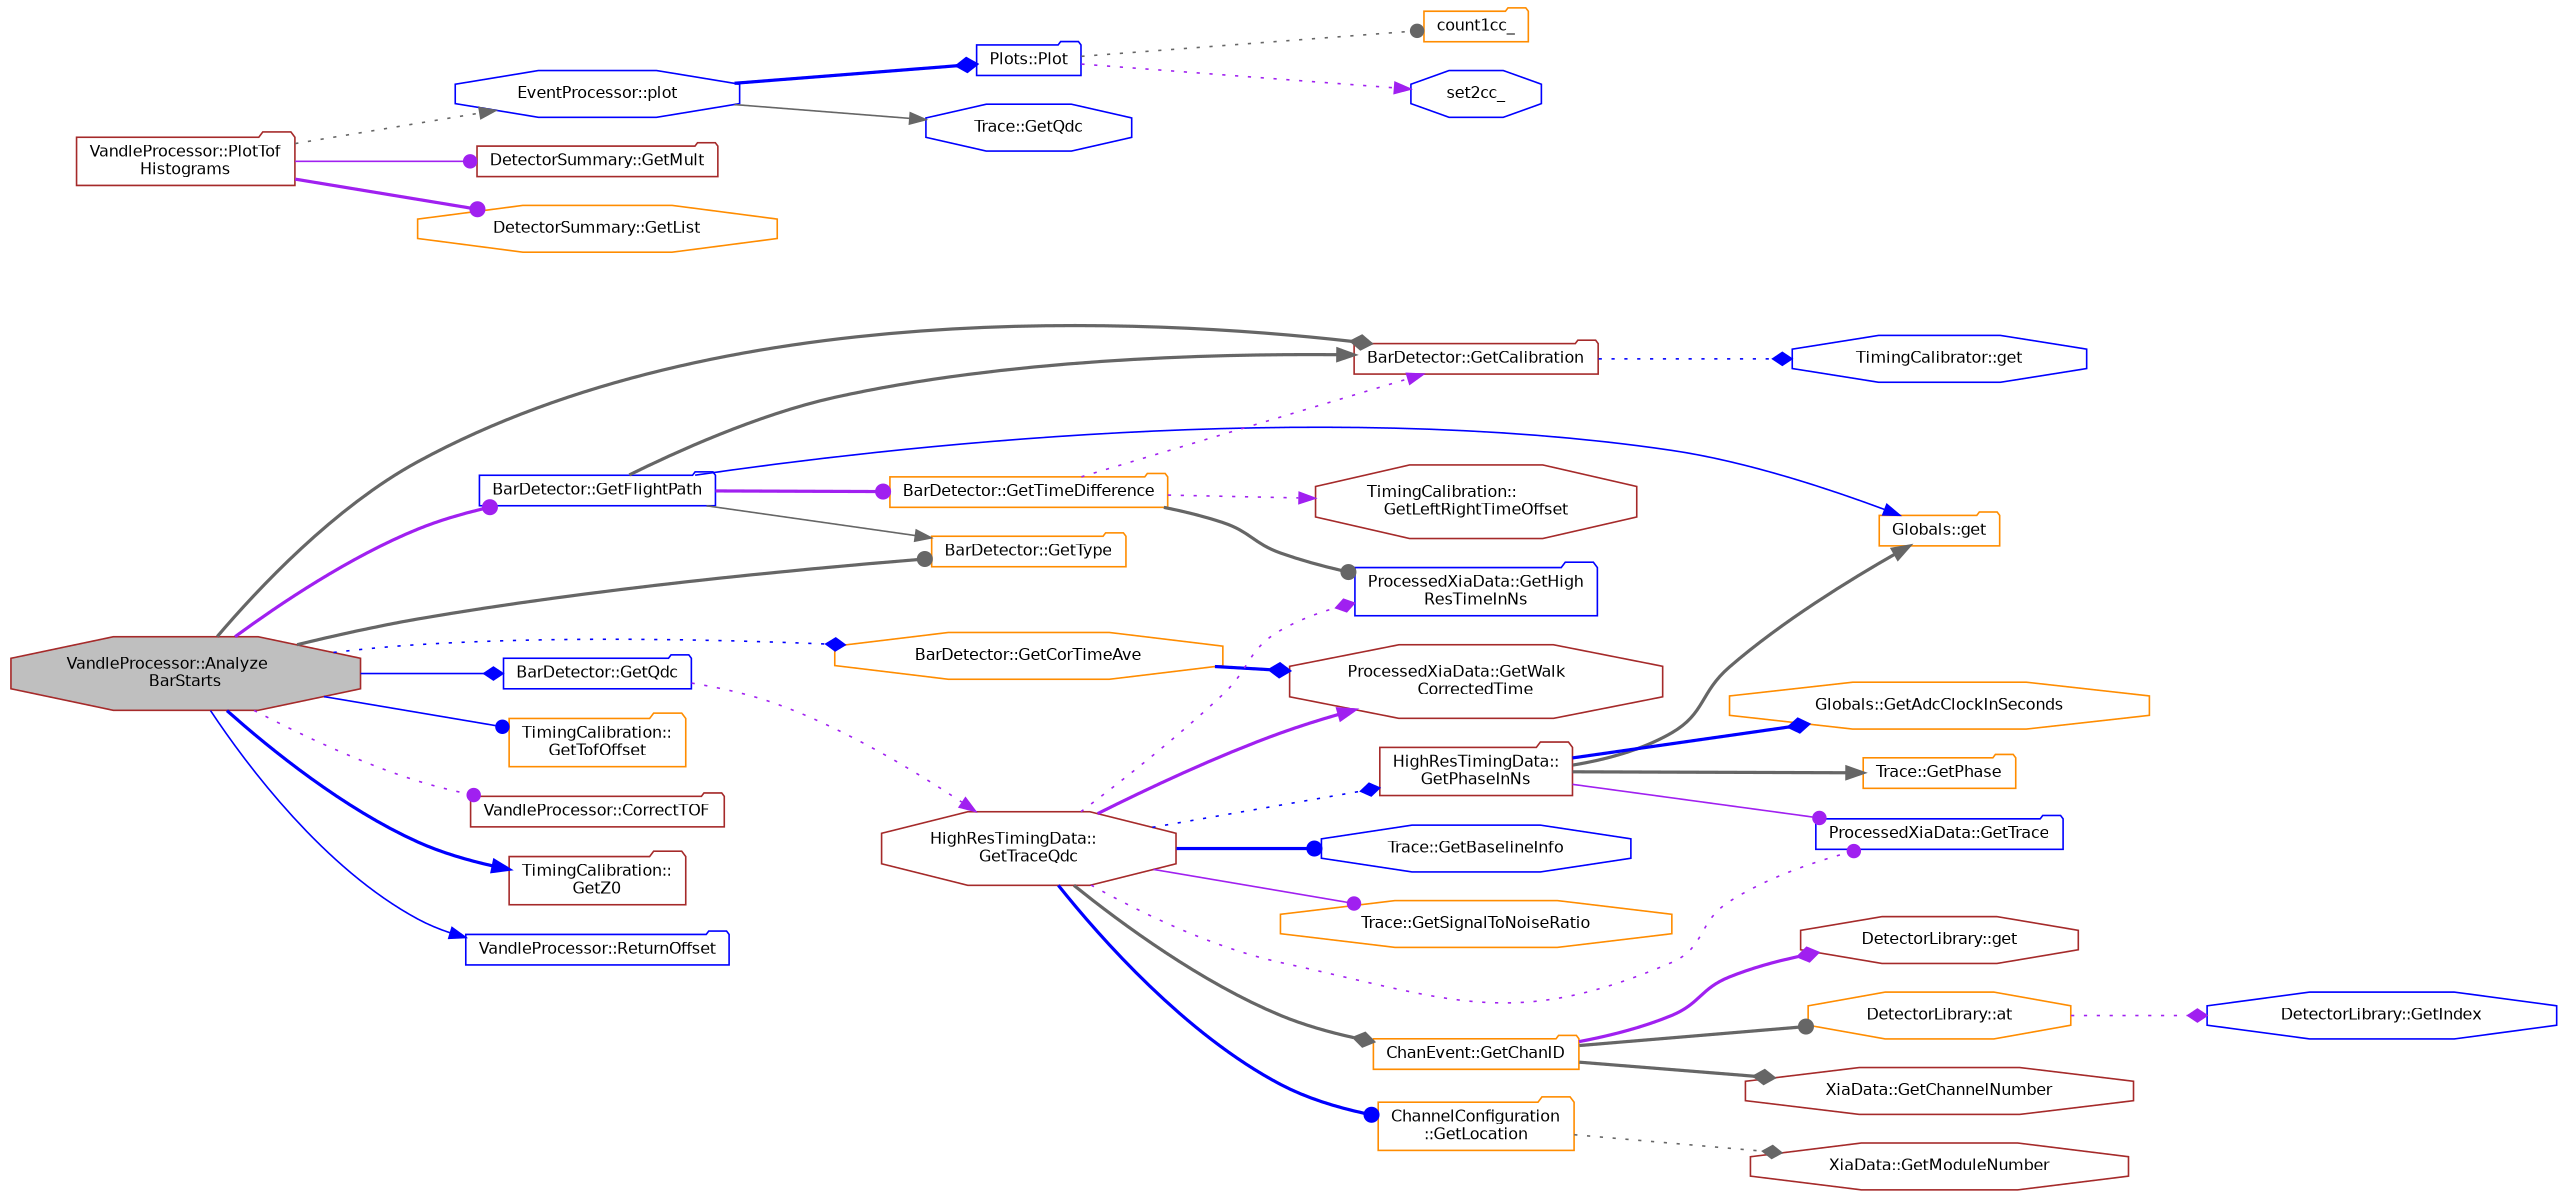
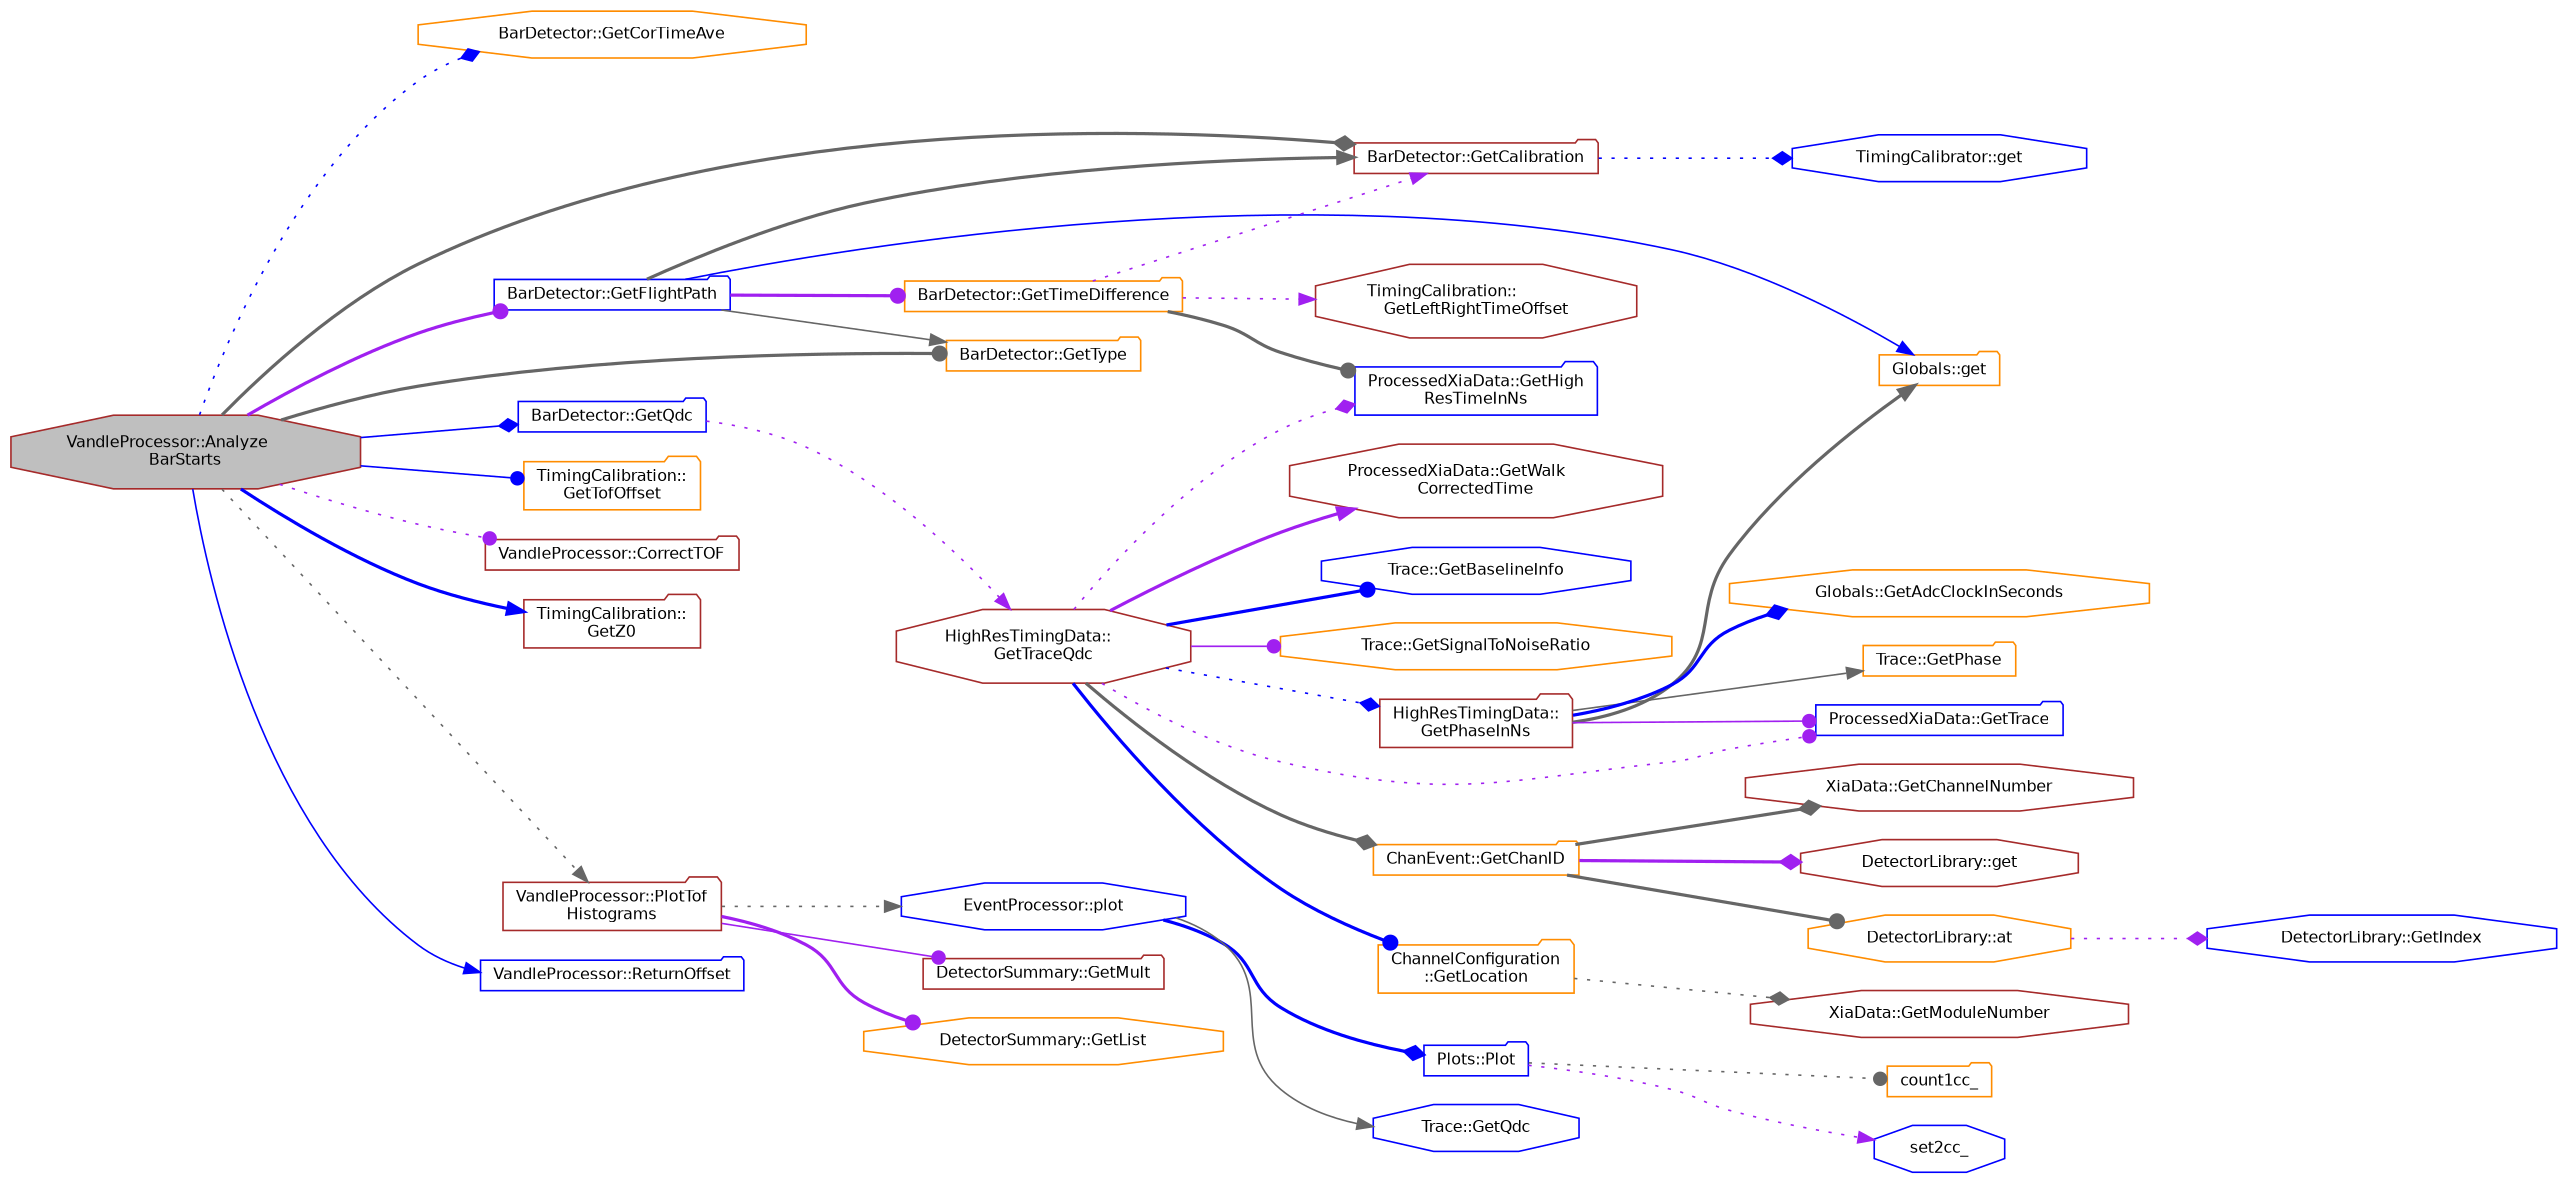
(1233, 668) -> none
none -> (399, 680)
(1710, 772) -> (1710, 692)
